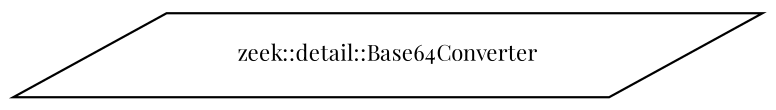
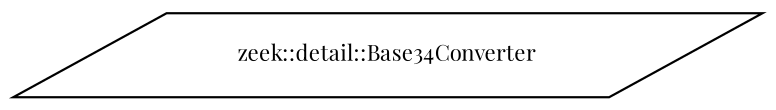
(388, 55) -> (388, 55)
